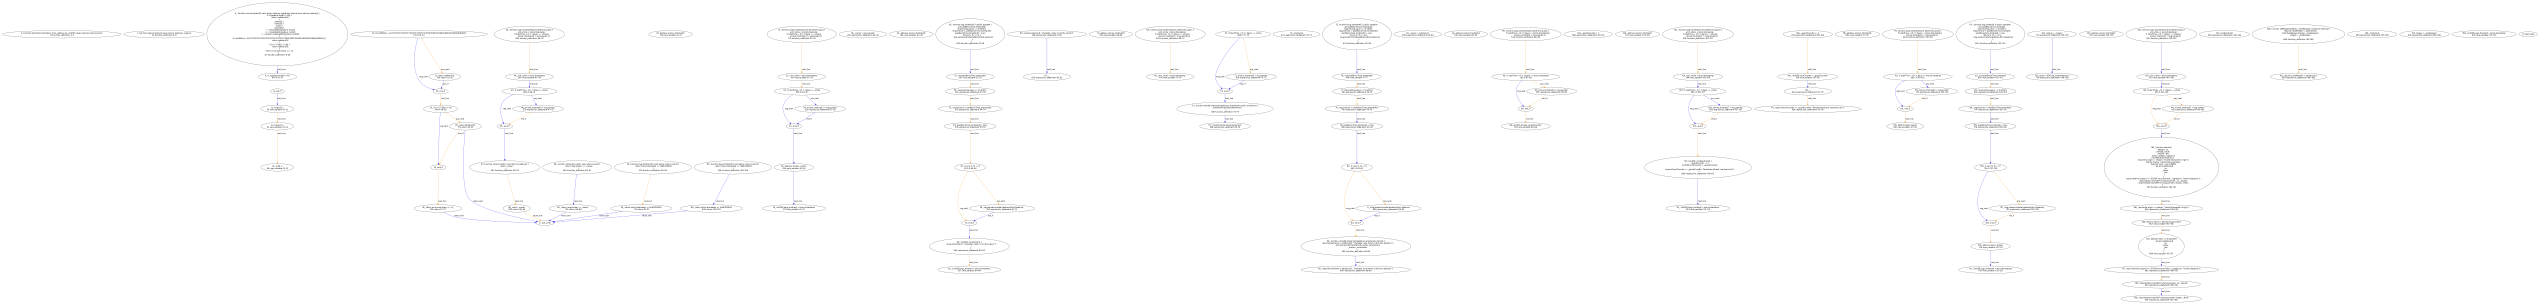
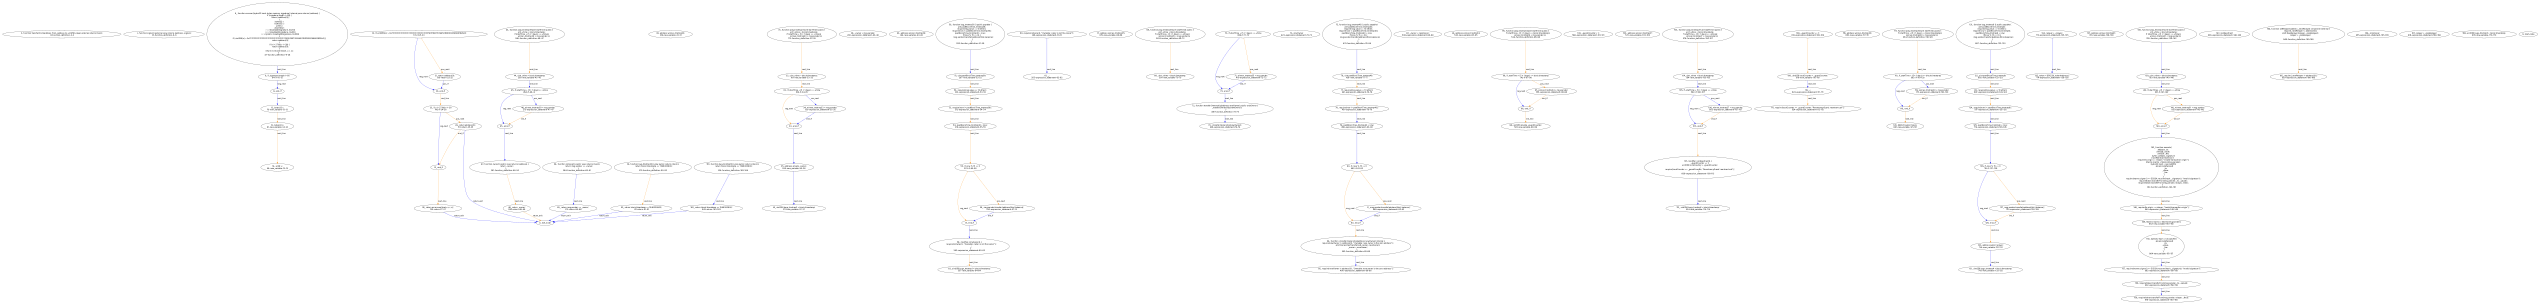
none -> (277, 84)
(783, 108) -> (783, 108)
